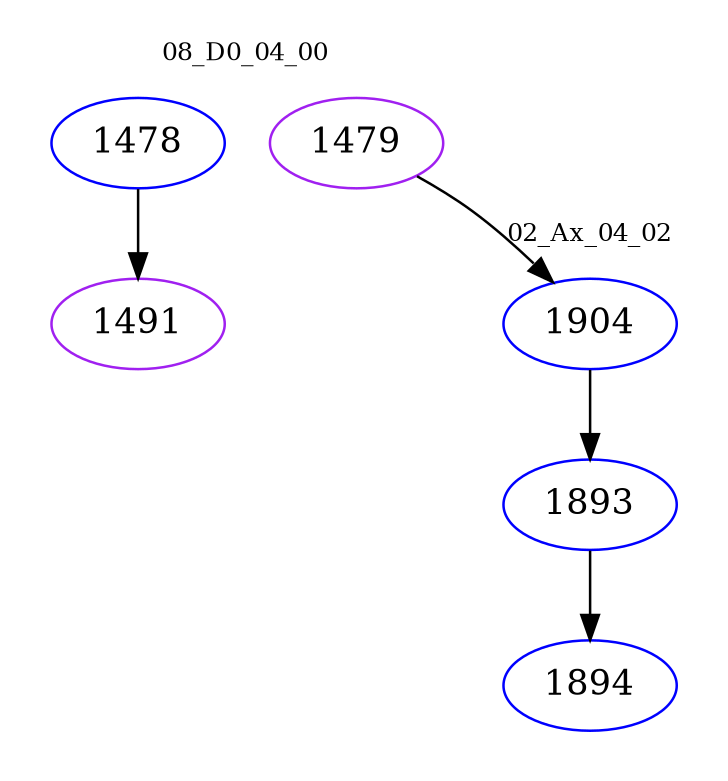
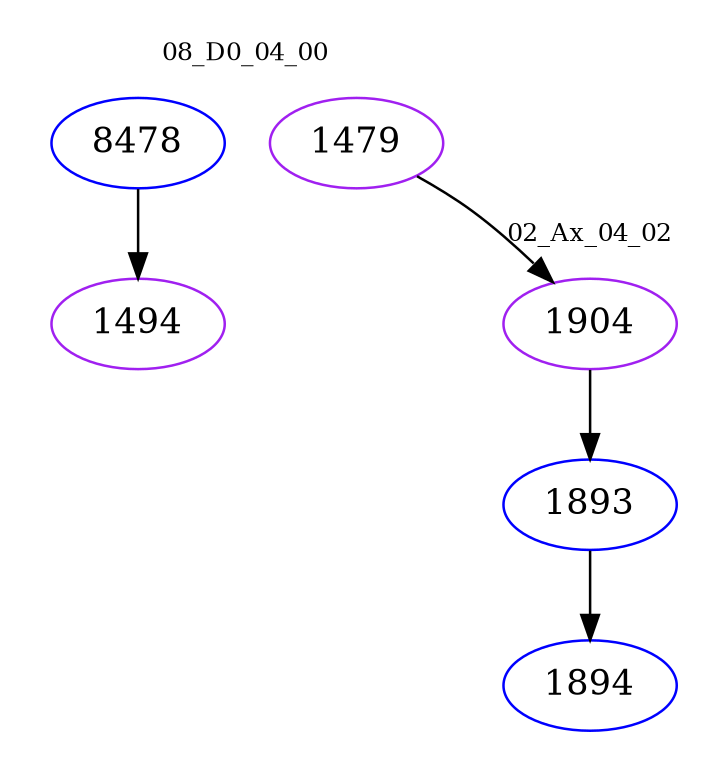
(138, 143) -> (138, 143)
(138, 324) -> (138, 324)
(590, 324) -> (590, 324)
